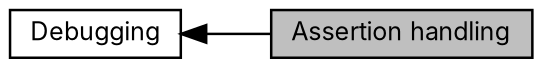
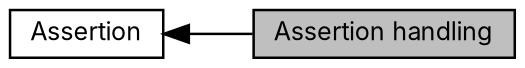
(95, 34) -> (87, 34)
